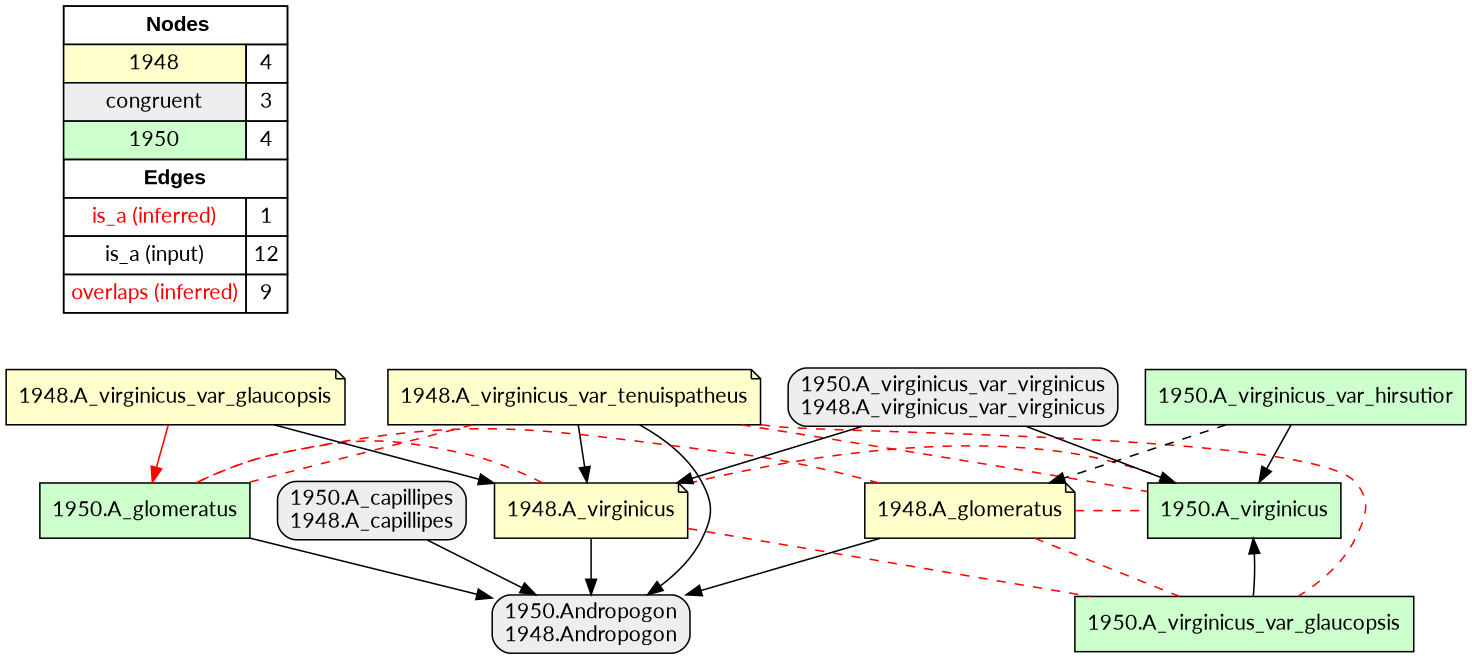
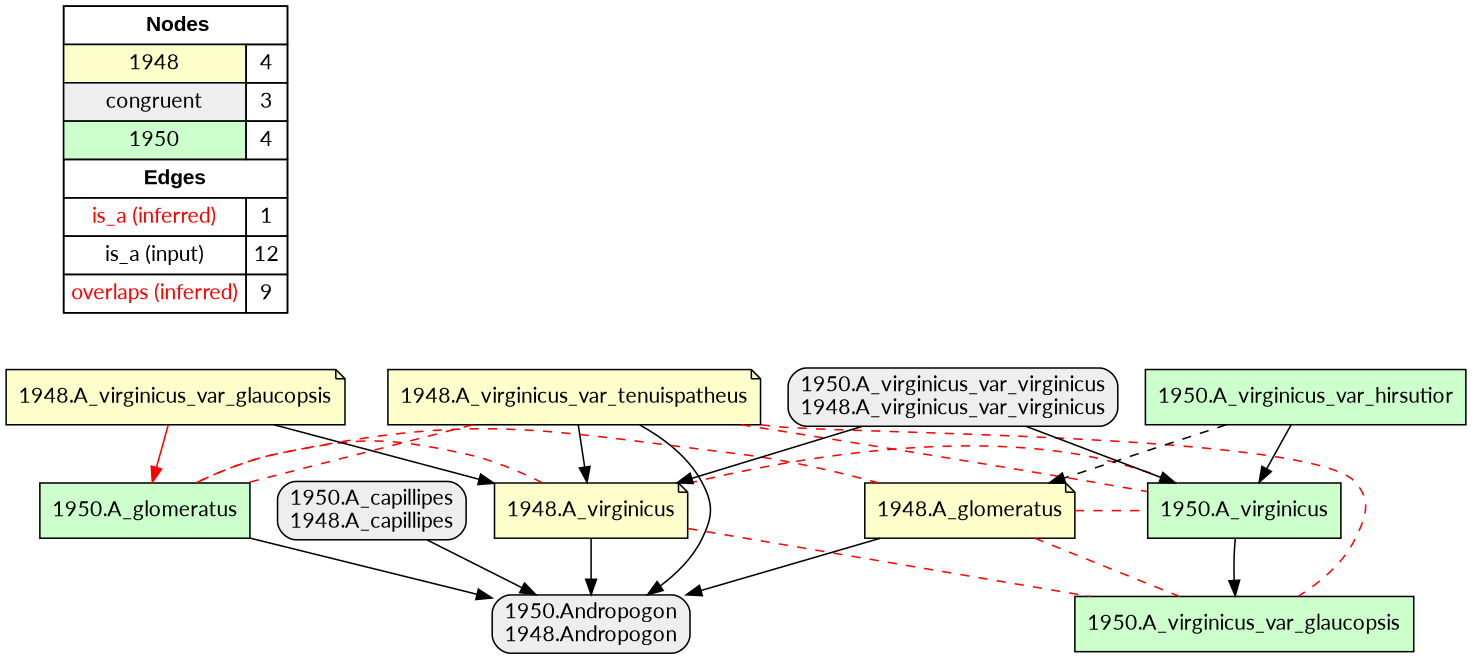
(1255, 575) -> (1234, 559)
